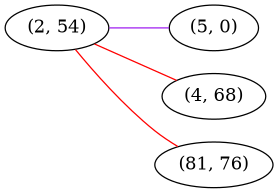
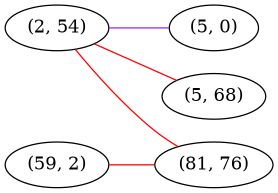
(214, 96) -> (214, 96)
none -> (57, 165)
